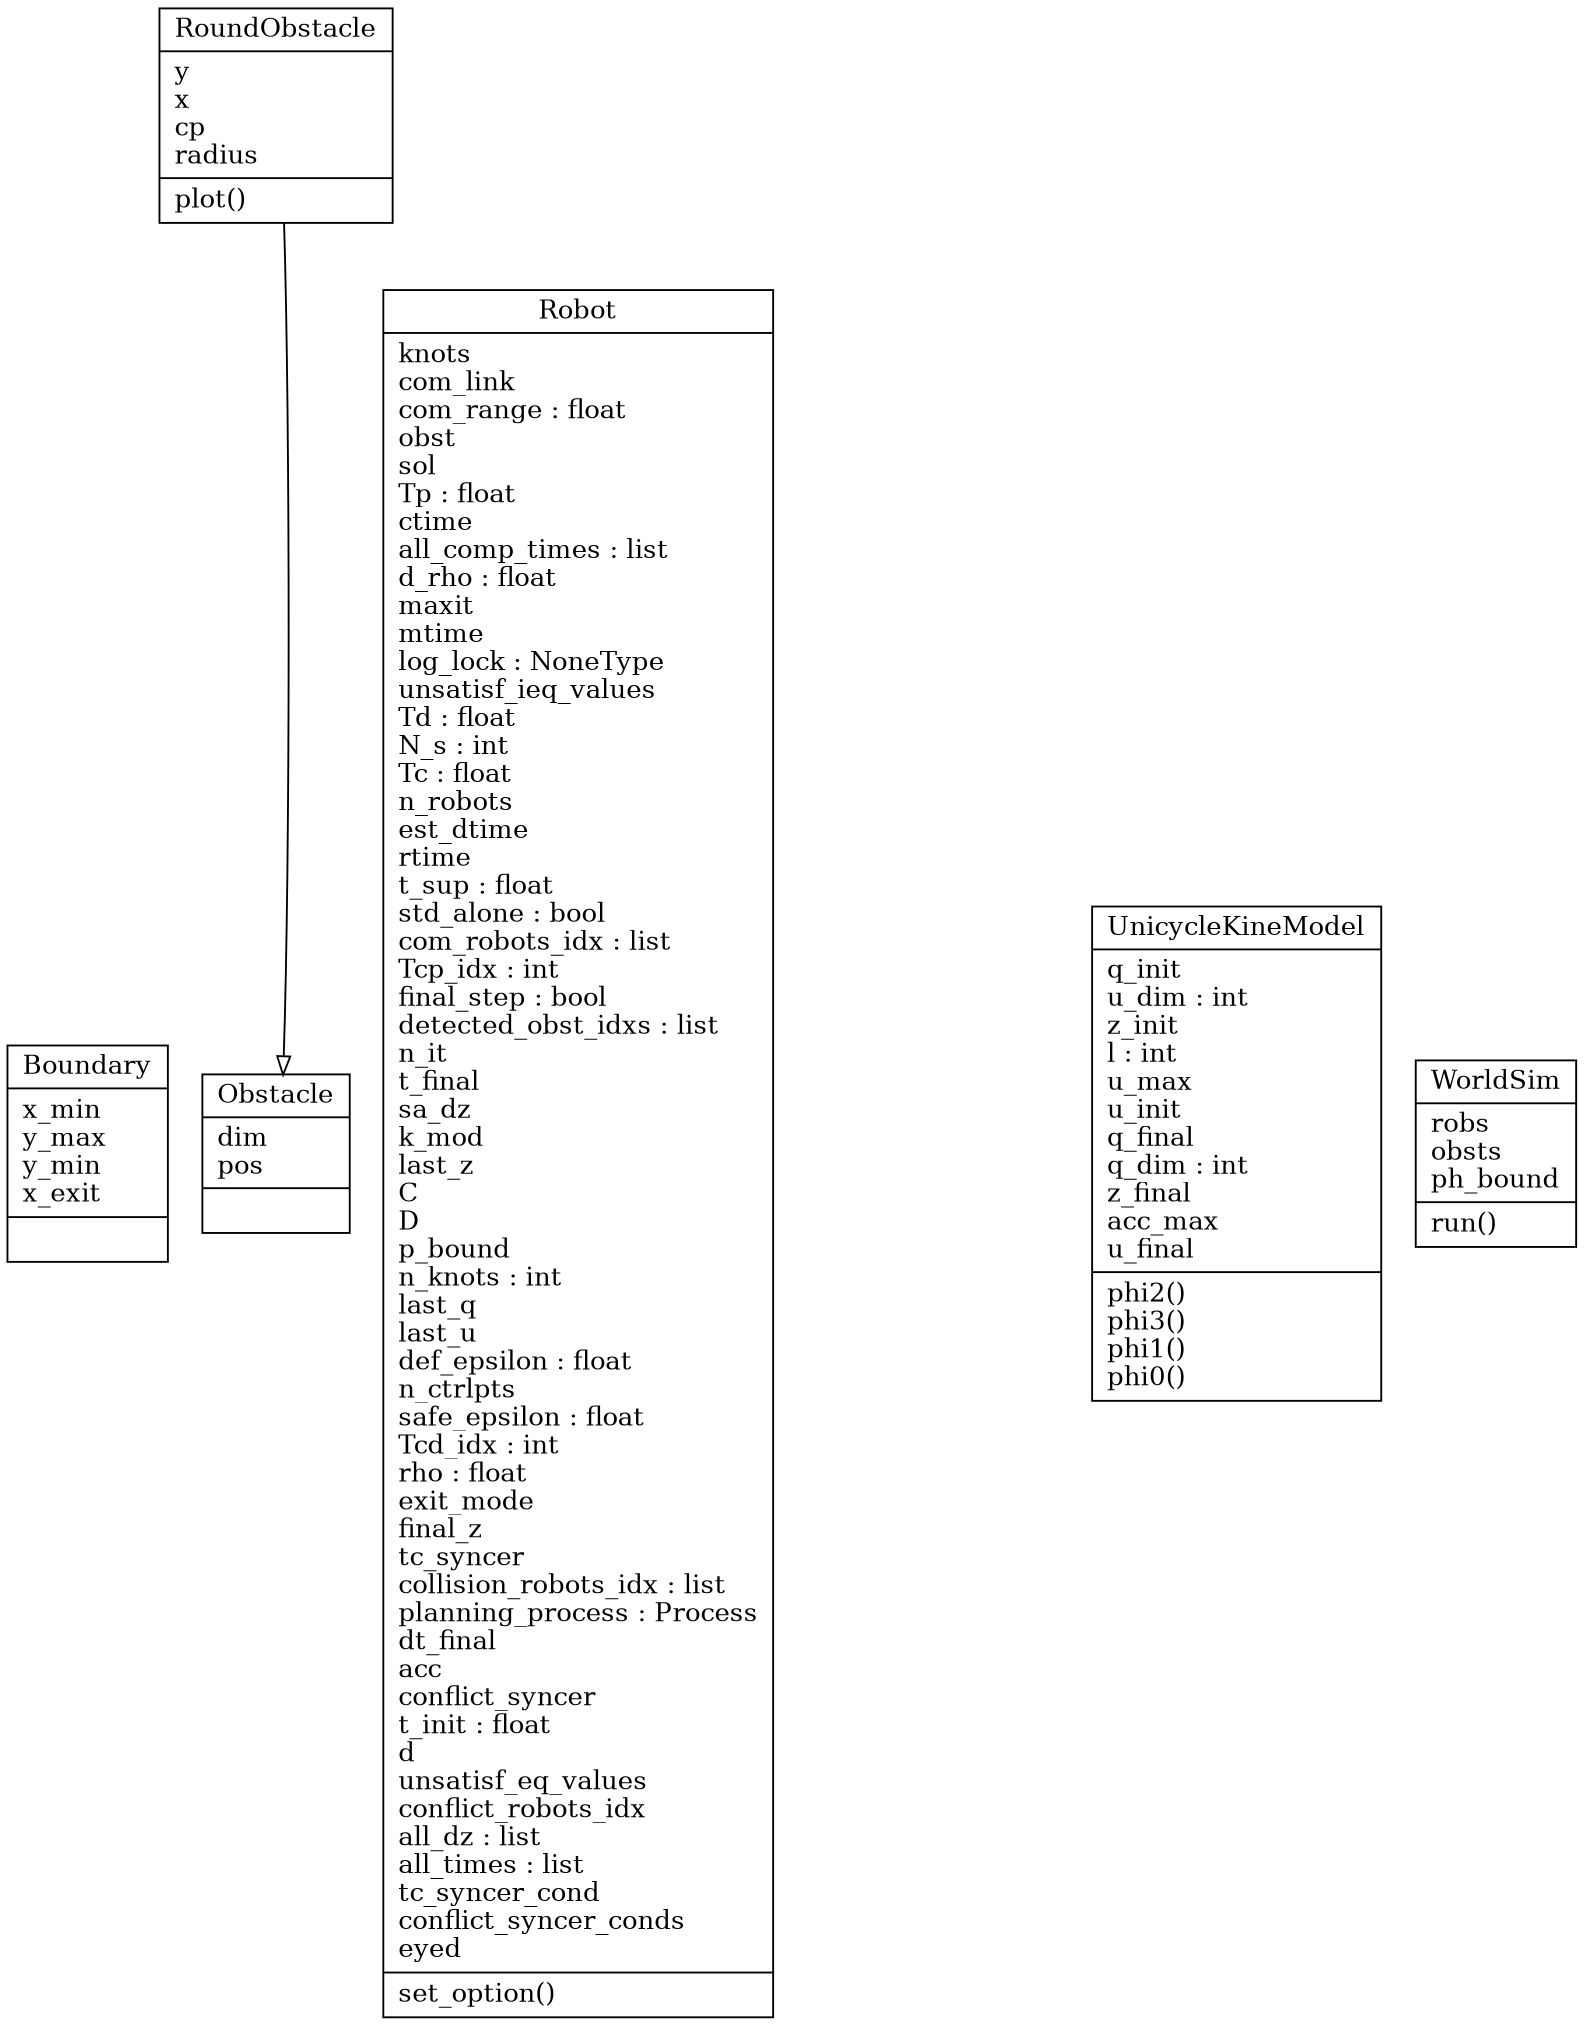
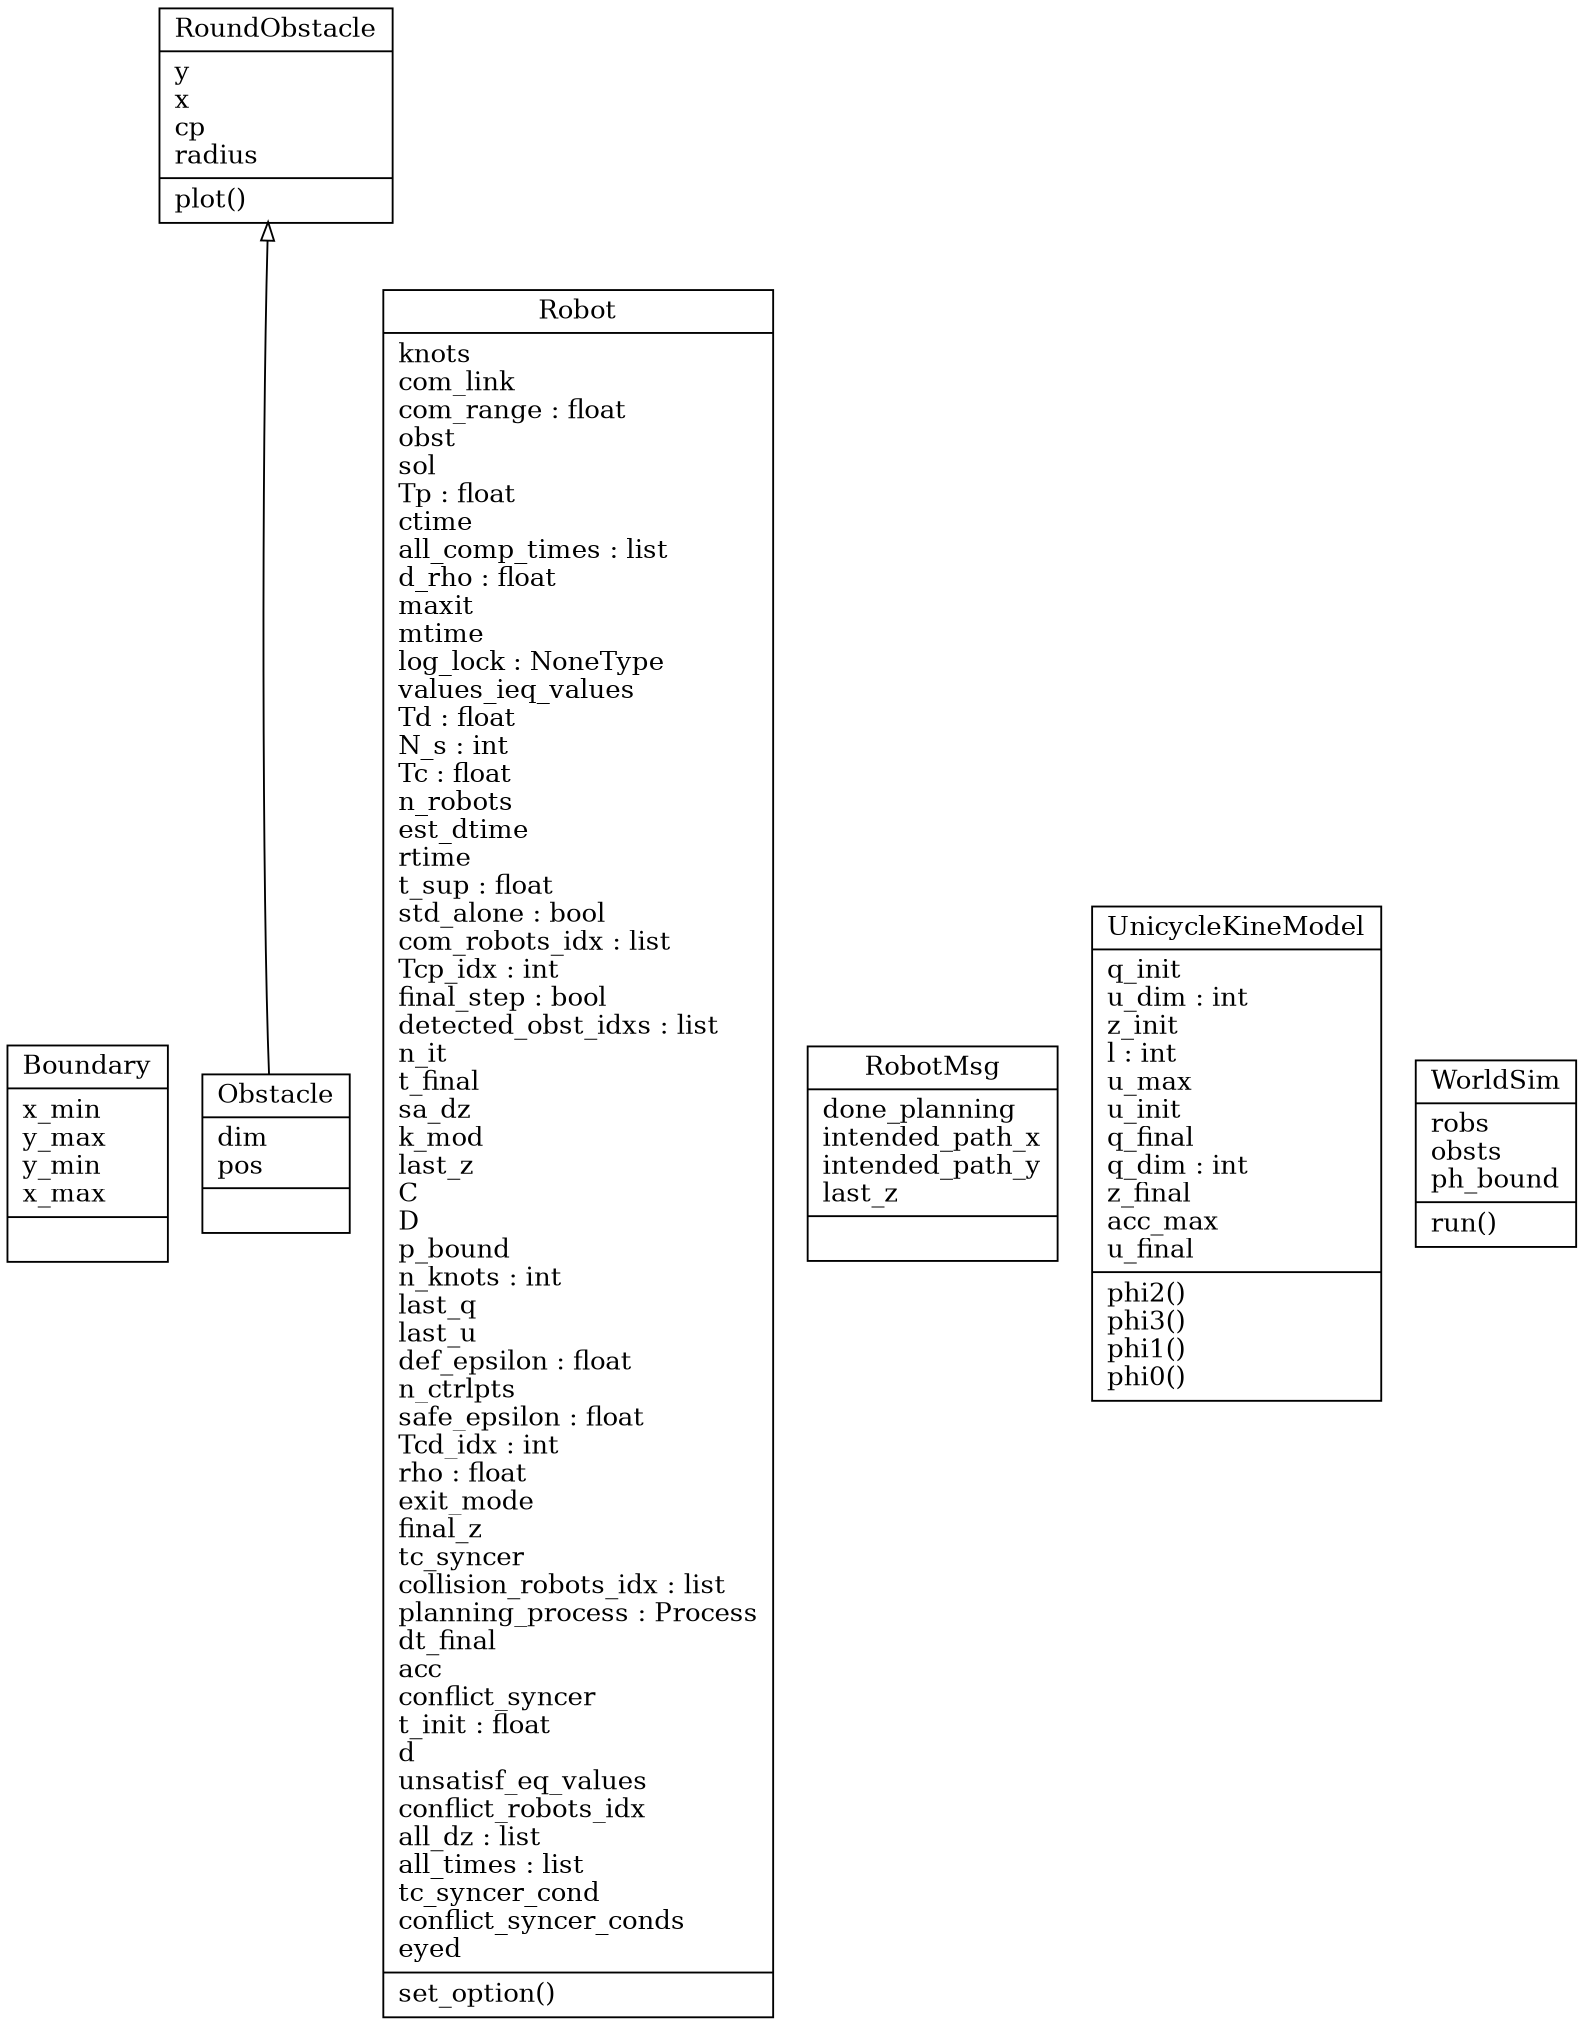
(289, 639) -> (264, 658)
(528, 690) -> (517, 690)
none -> (933, 1154)
(62, 1194) -> (65, 1194)
